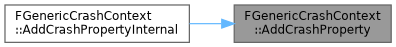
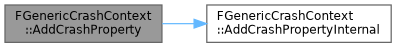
(205, 24) -> (178, 24)
